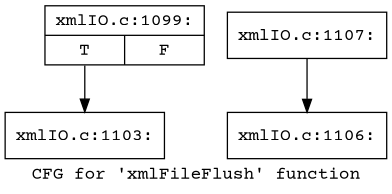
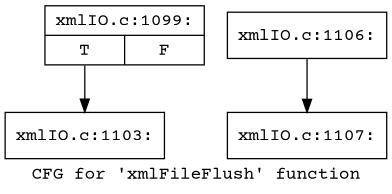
(307, 79) -> (307, 79)
